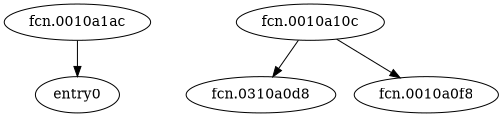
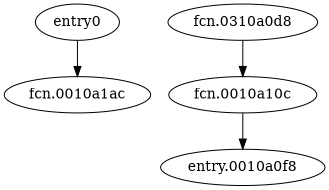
(77, 54) -> (77, 54)
(289, 54) -> (243, 54)
(426, 95) -> (243, 167)
